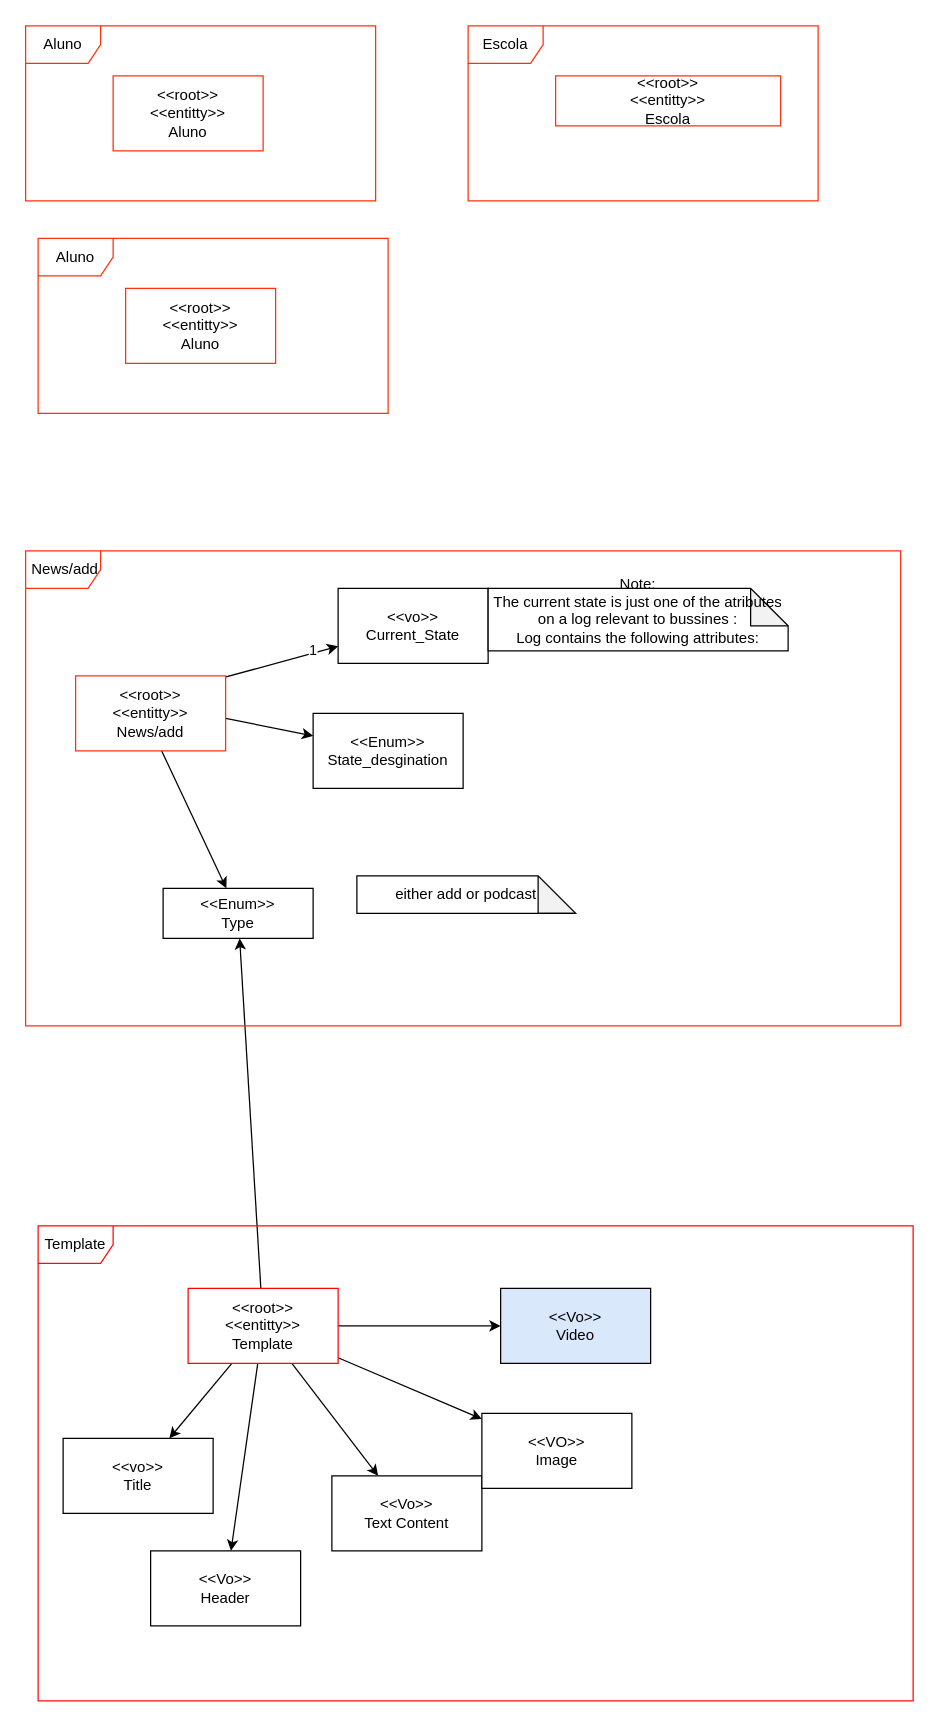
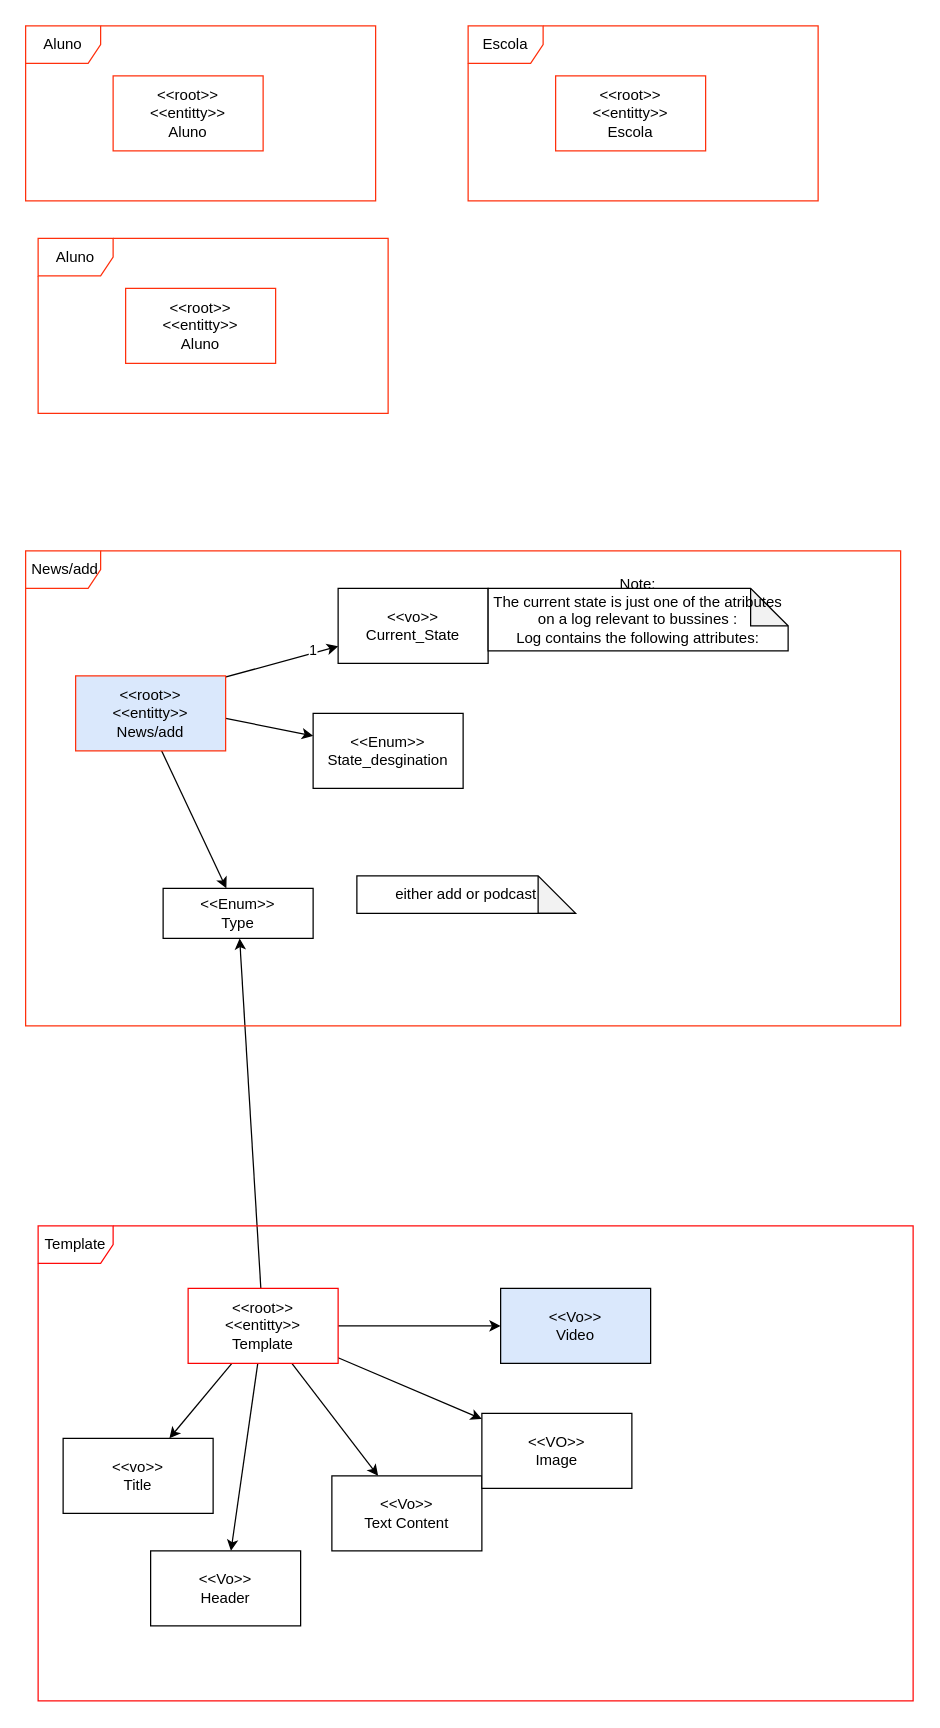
(668, 101) -> (631, 113)
(151, 713) -> (151, 713)
